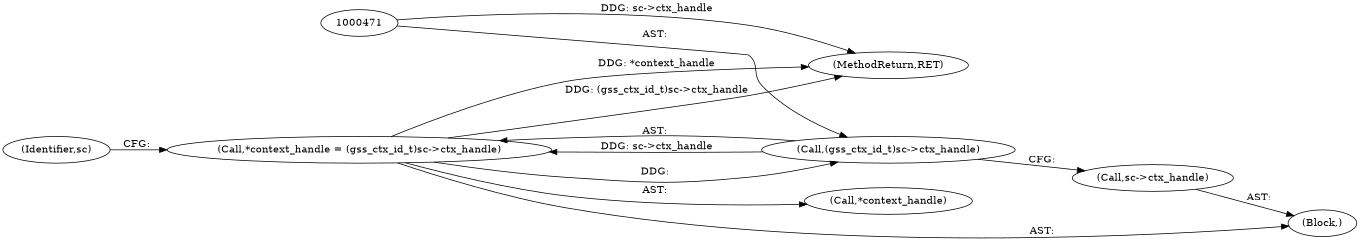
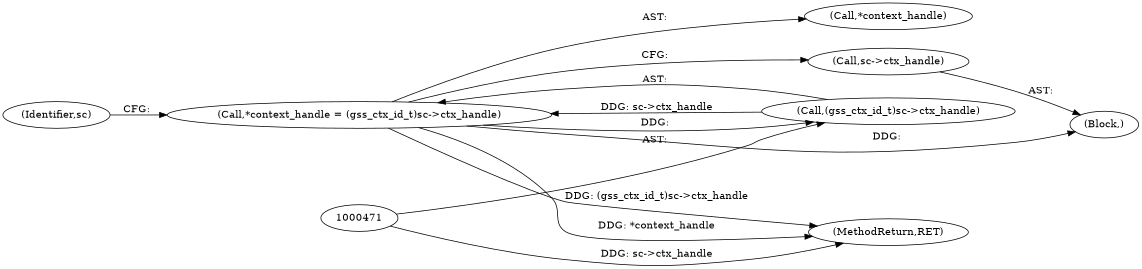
(1028, 165) -> (603, 67)
(1044, 231) -> (888, 137)
